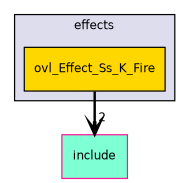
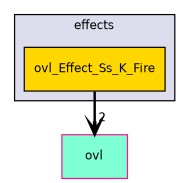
(95, 157) -> (95, 157)
